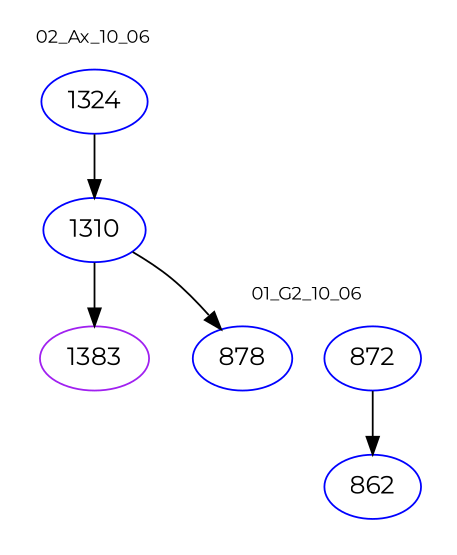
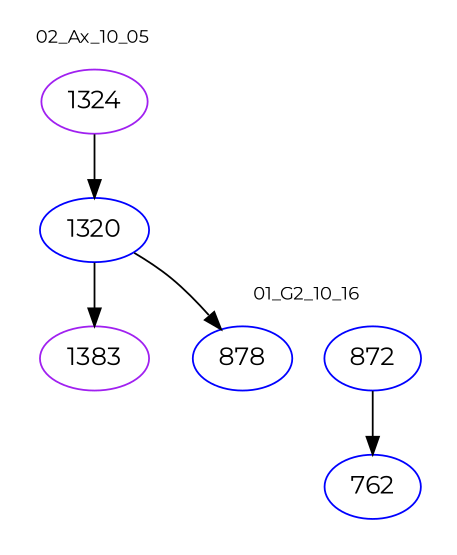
(93, 38) -> (93, 38)
(95, 102) -> (95, 102)
(95, 230) -> (95, 230)
(307, 295) -> (307, 295)
(373, 487) -> (373, 487)
